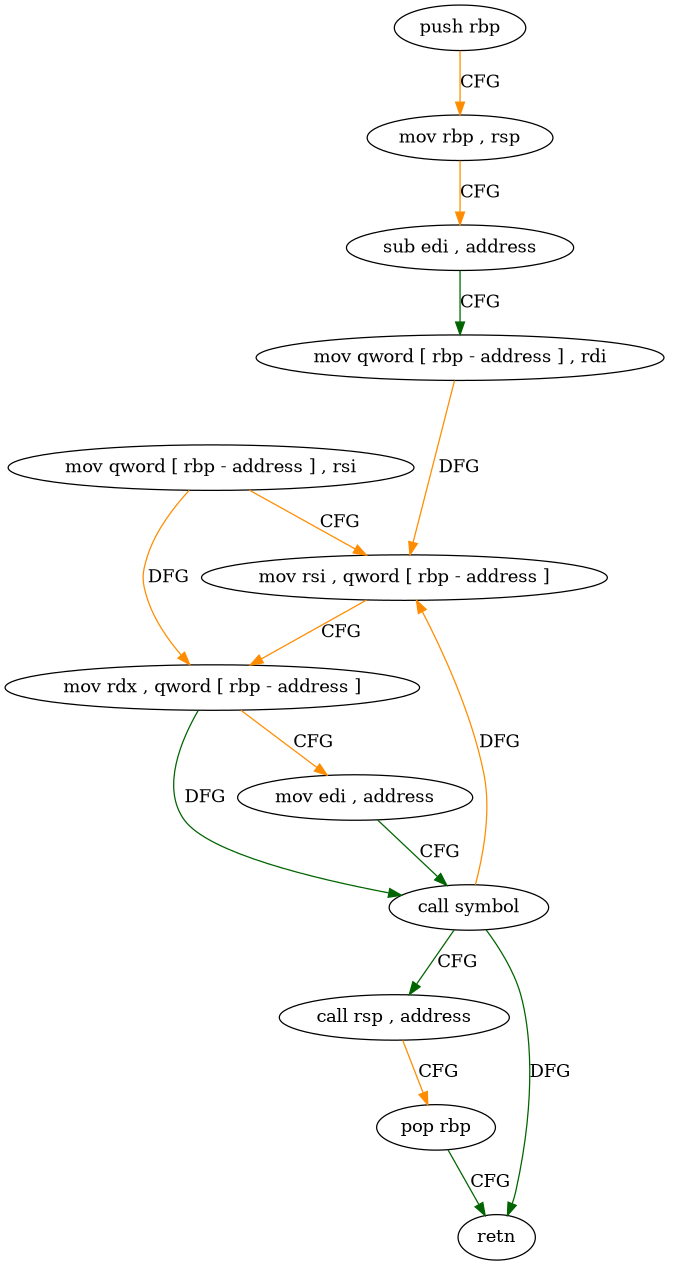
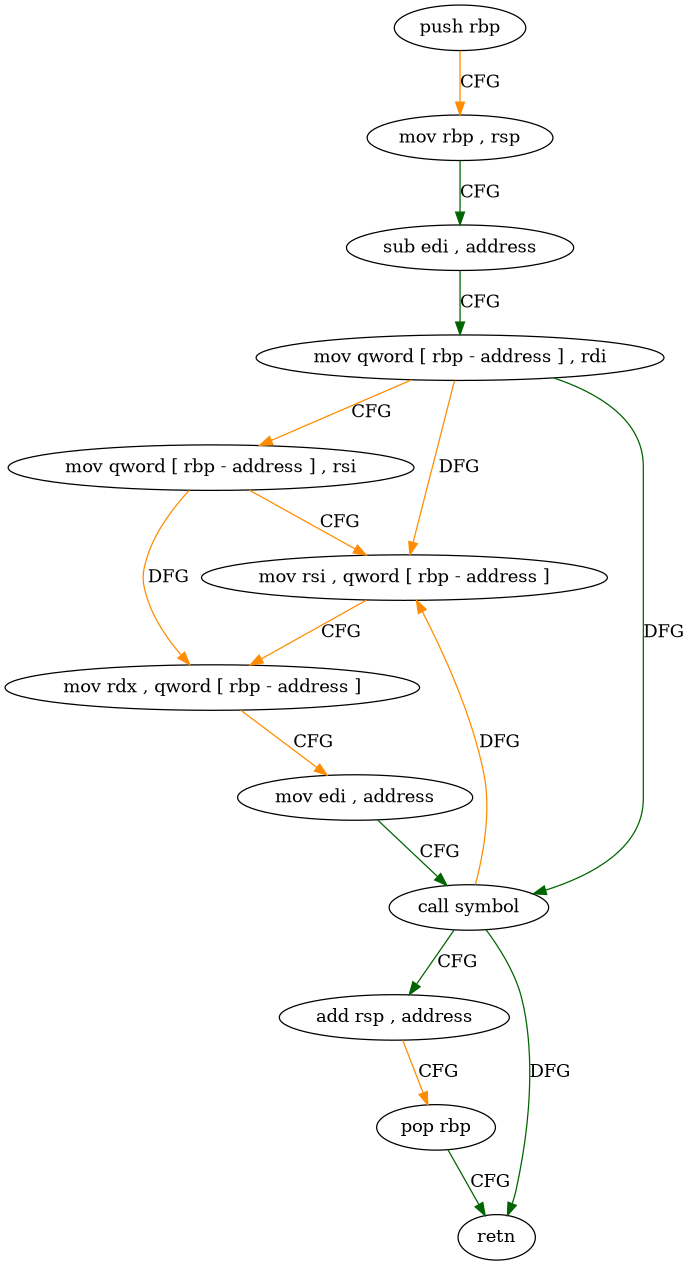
(460, 186) -> (460, 186)
none -> (341, 410)
(227, 848) -> (643, 637)
(394, 1017) -> (394, 1017)
